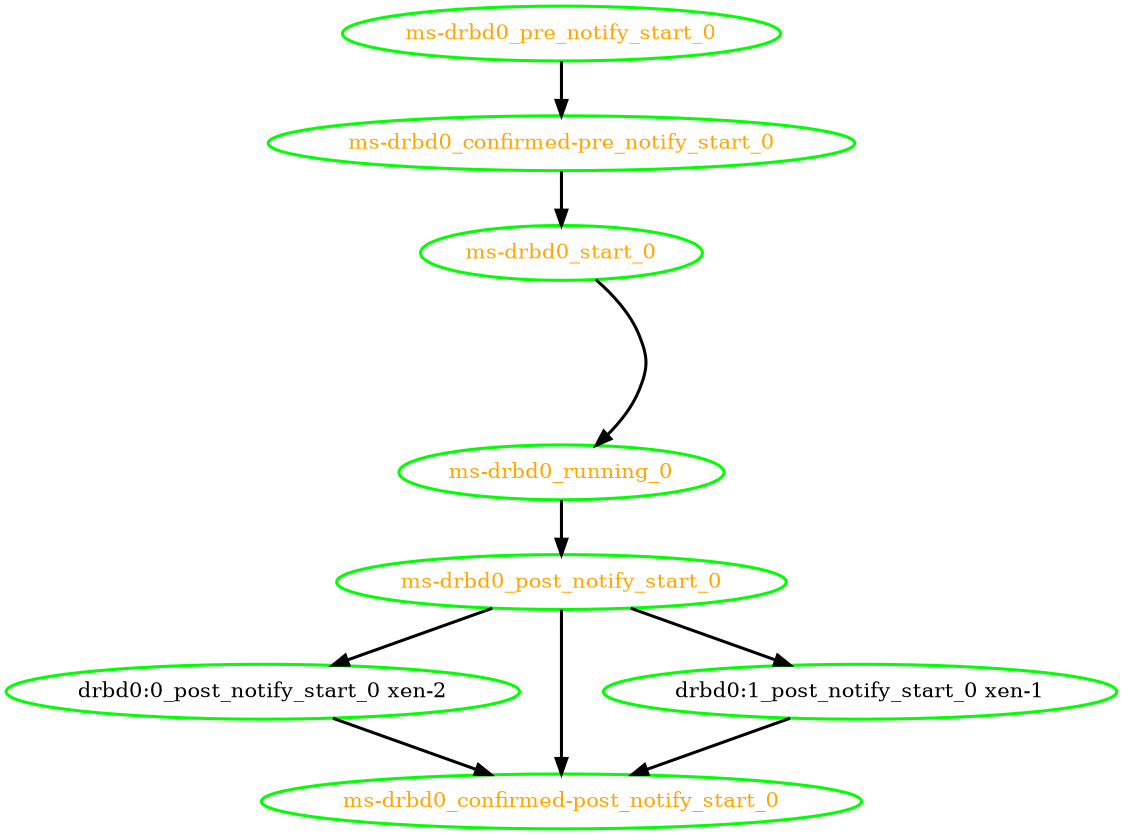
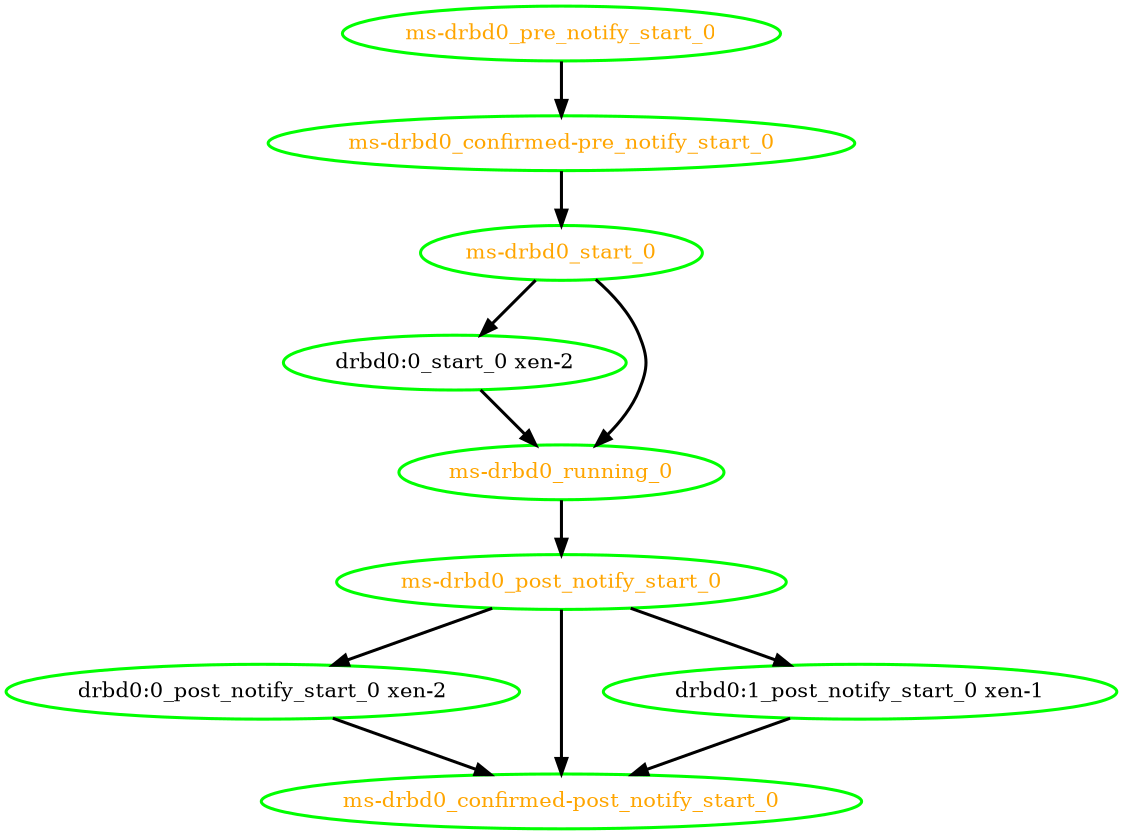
none -> (455, 363)
